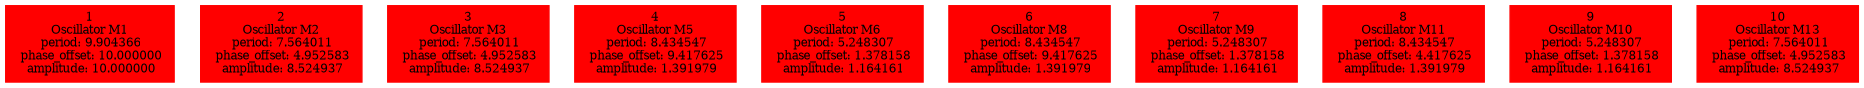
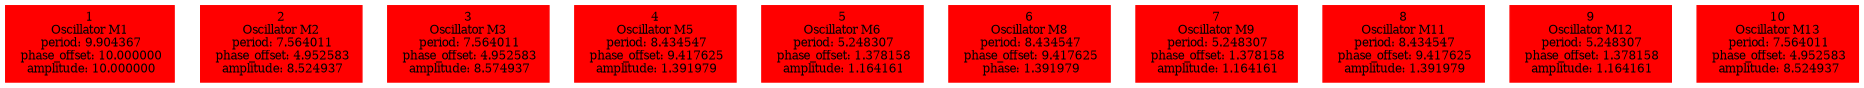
(1591, 30) -> (1591, 30)
(90, 43) -> (90, 43)
(1404, 56) -> (1404, 56)
(468, 69) -> (468, 69)
(1030, 69) -> (1030, 69)
